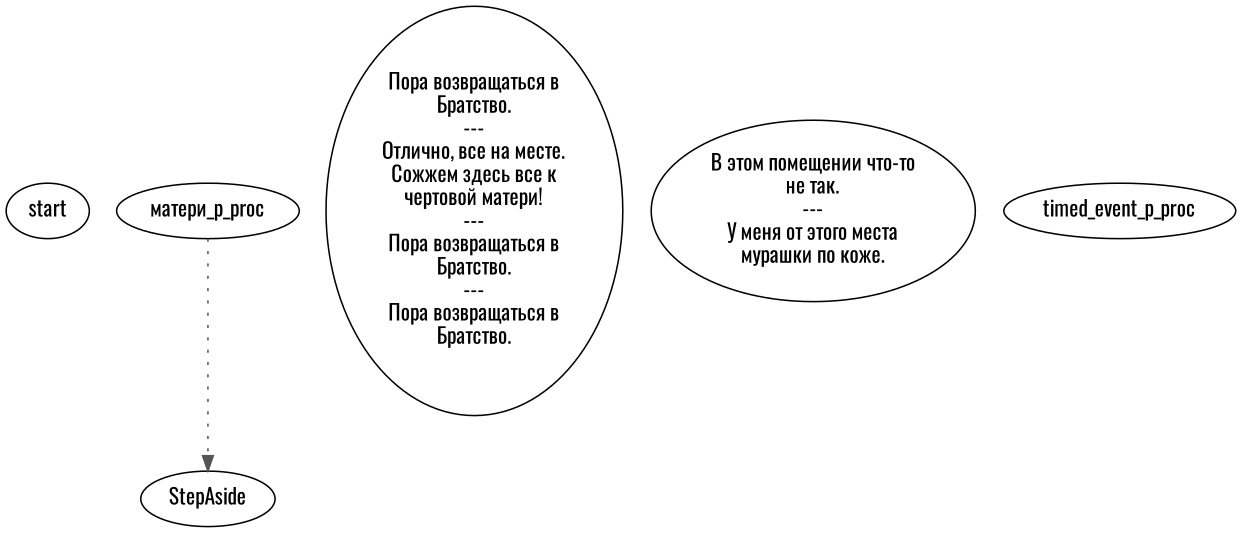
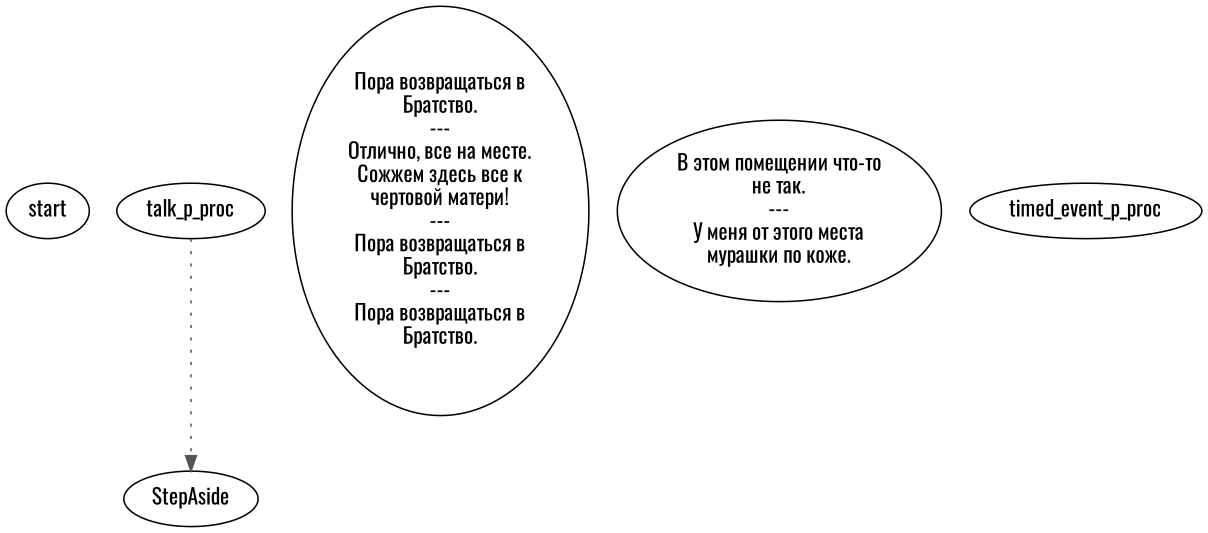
(208, 211) -> (191, 211)
